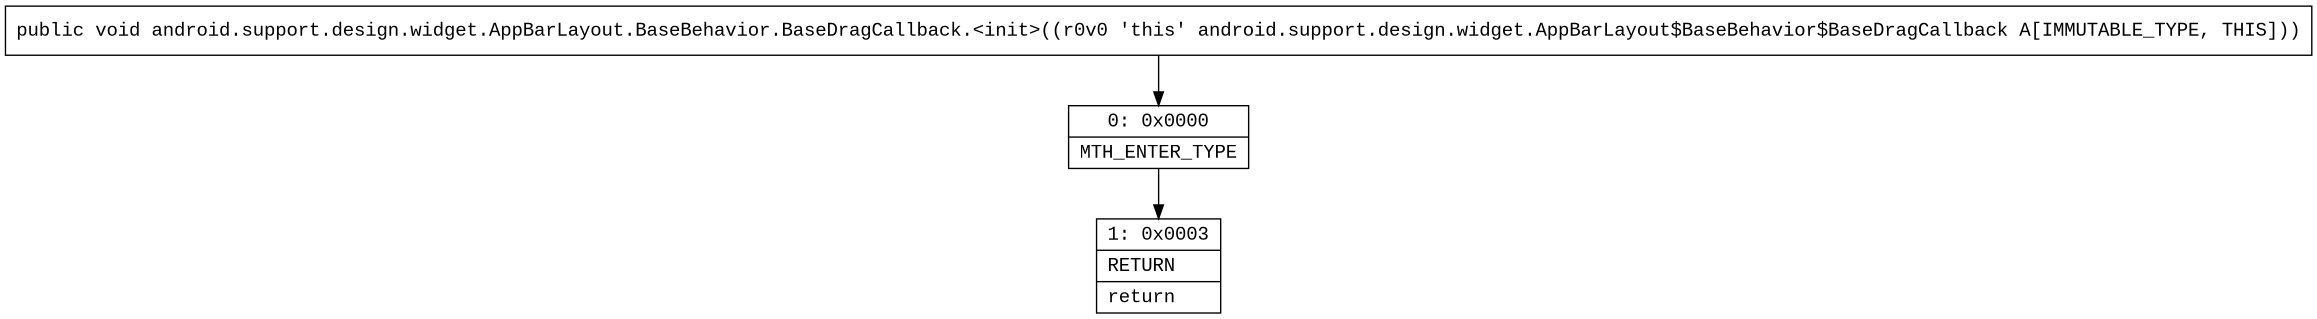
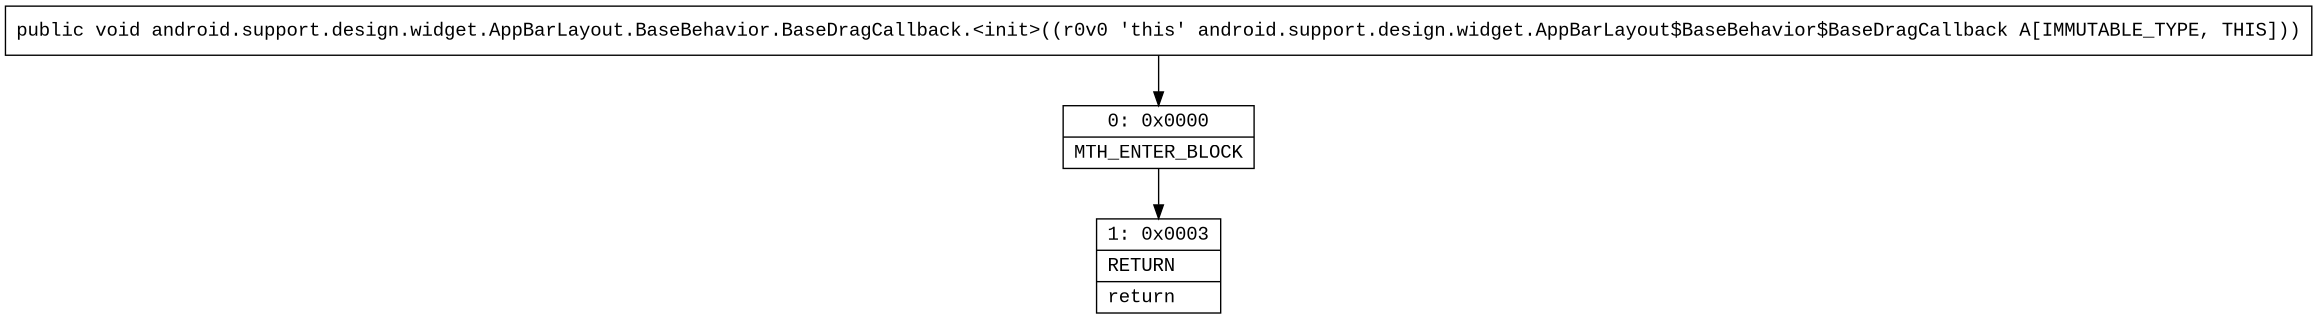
(1159, 152) -> (1159, 152)
